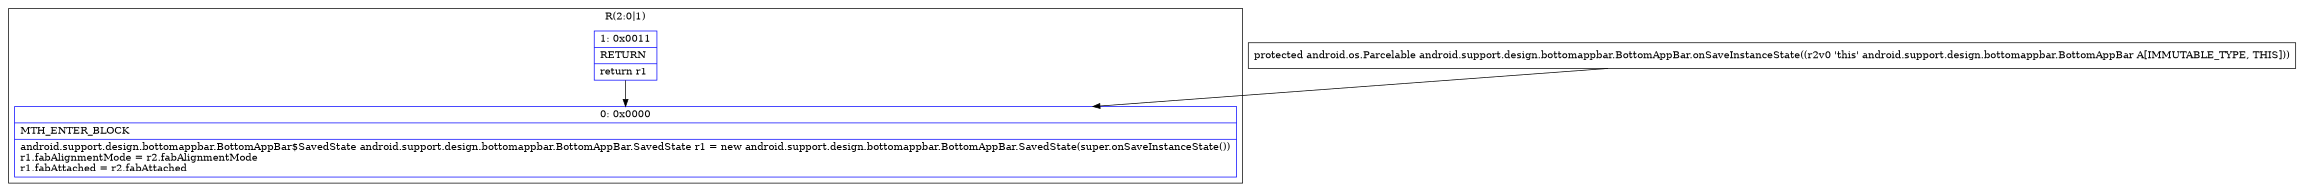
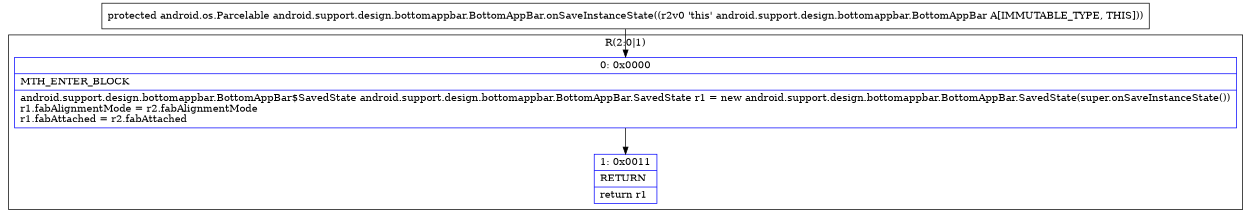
(626, 90) -> (626, 137)
